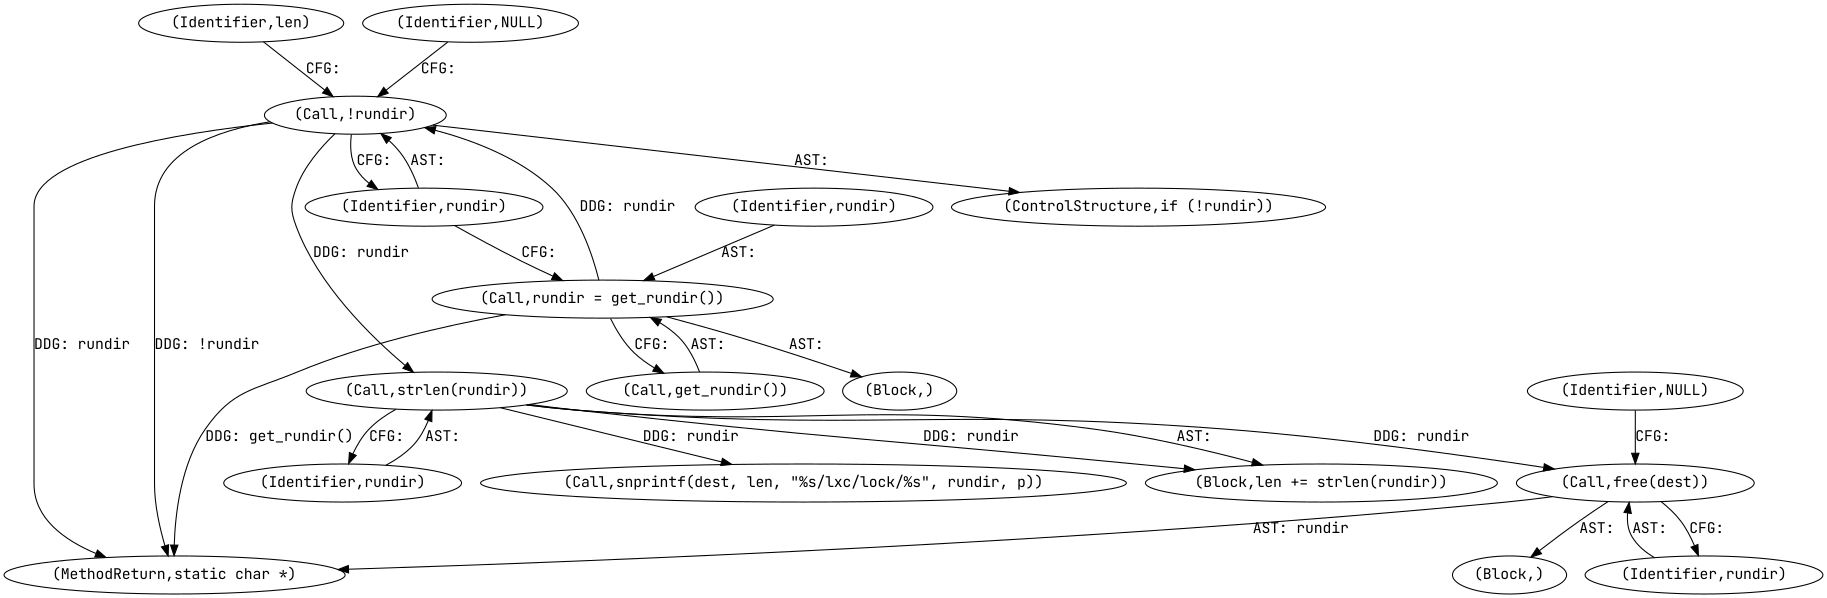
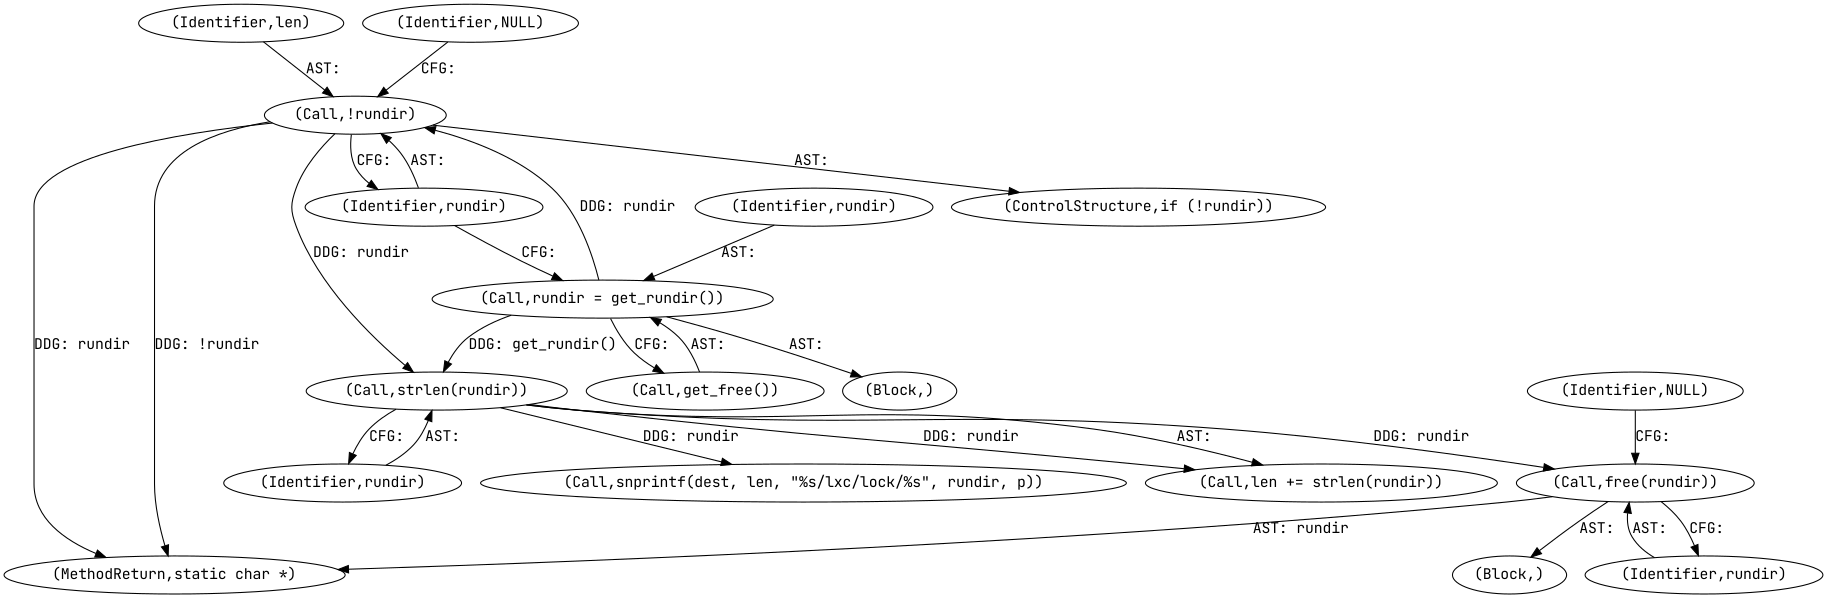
(328, 69) -> (328, 69)
(290, 375) -> (475, 333)
(705, 391) -> (705, 391)
(1321, 483) -> (1321, 483)
(1635, 483) -> (1635, 483)
